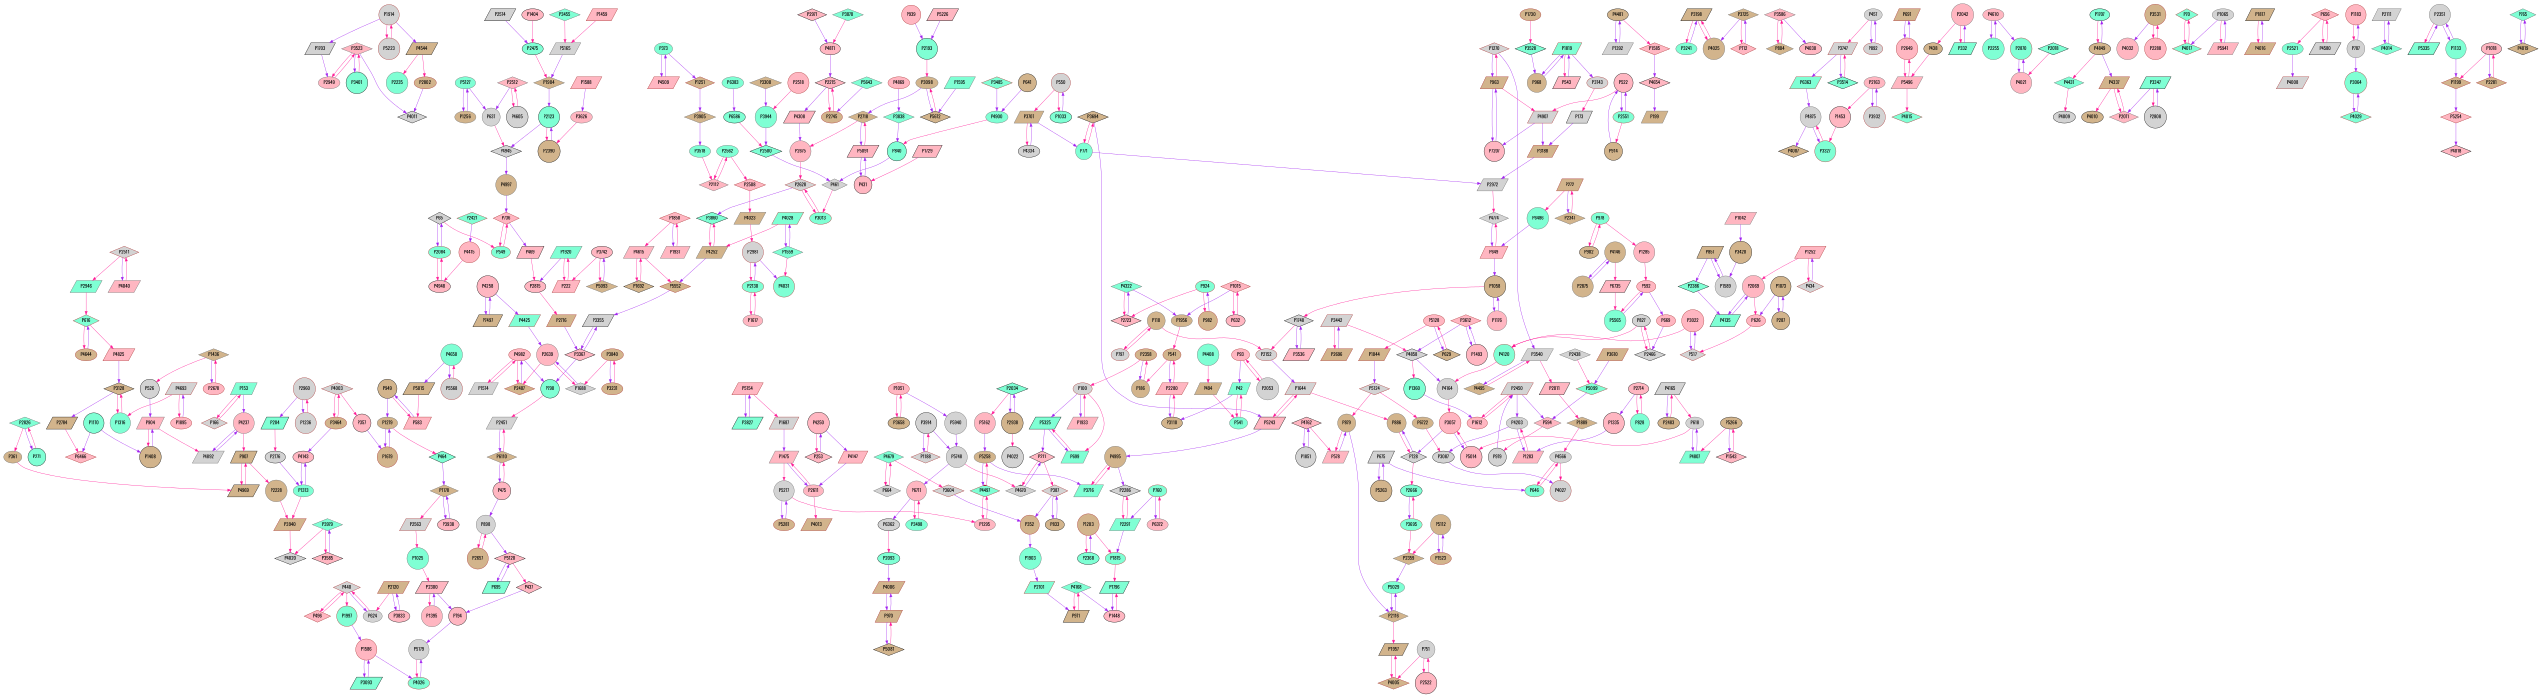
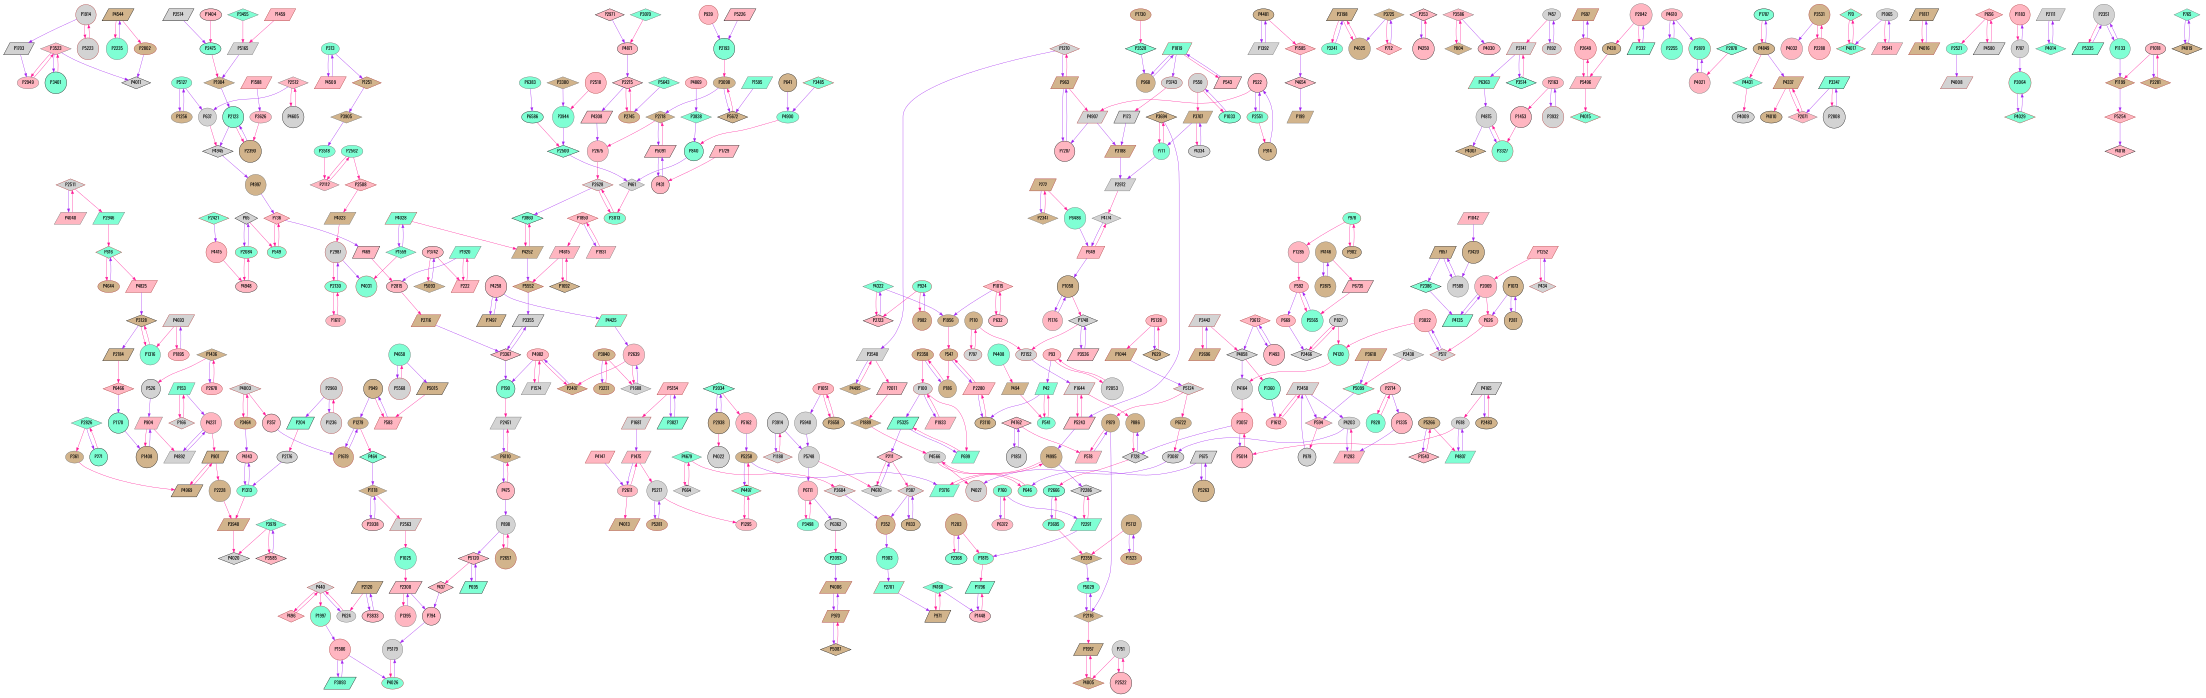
(405, 31) -> (120, 31)
(835, 440) -> none
(87, 441) -> (118, 402)
(393, 587) -> (367, 587)
